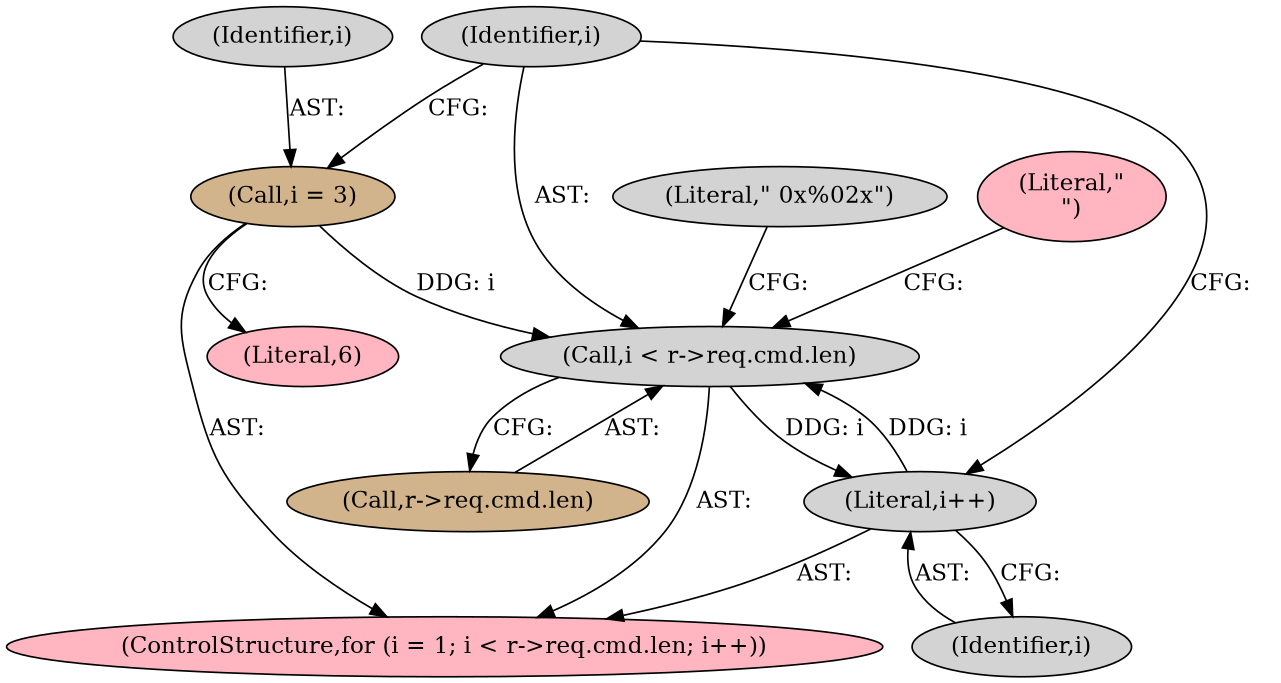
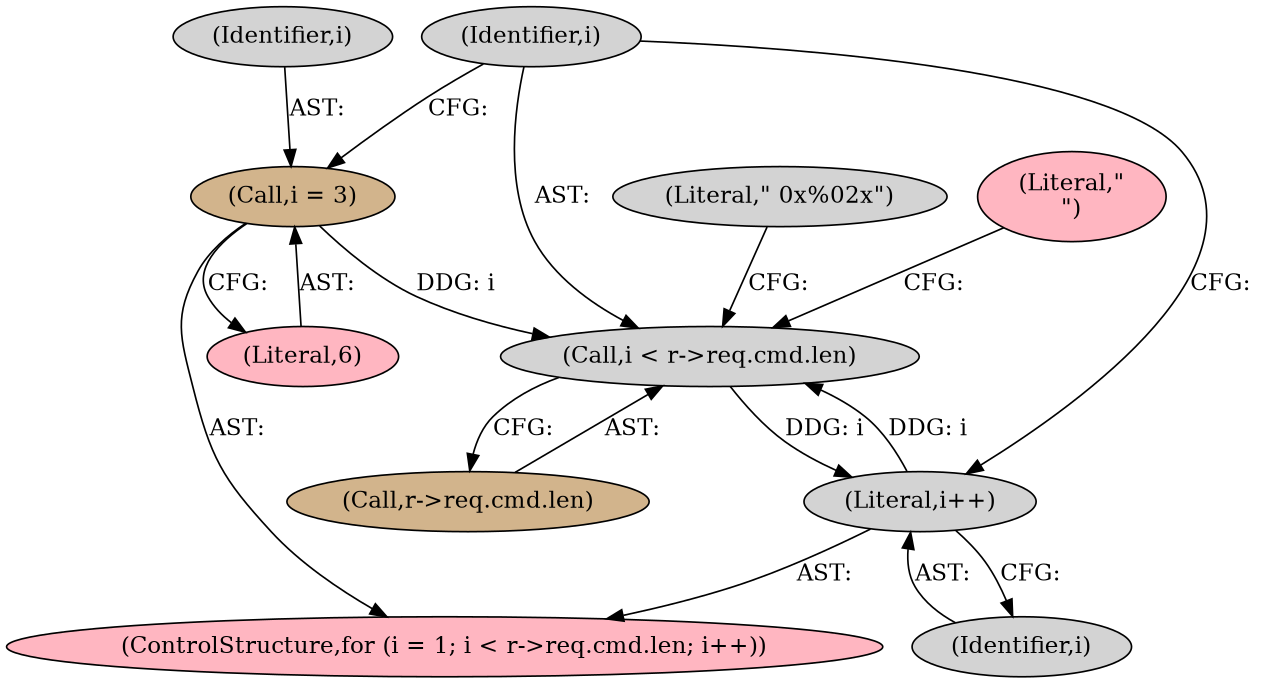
none -> (298, 285)
(669, 525) -> none
